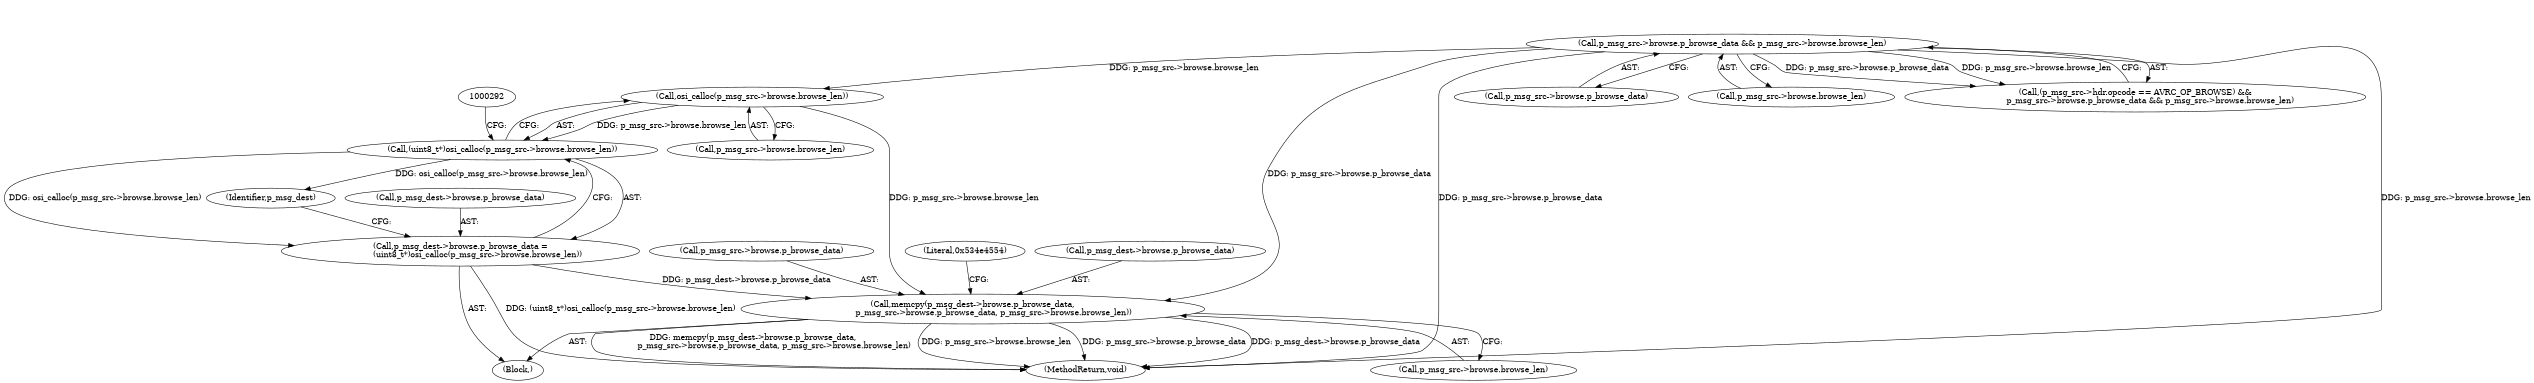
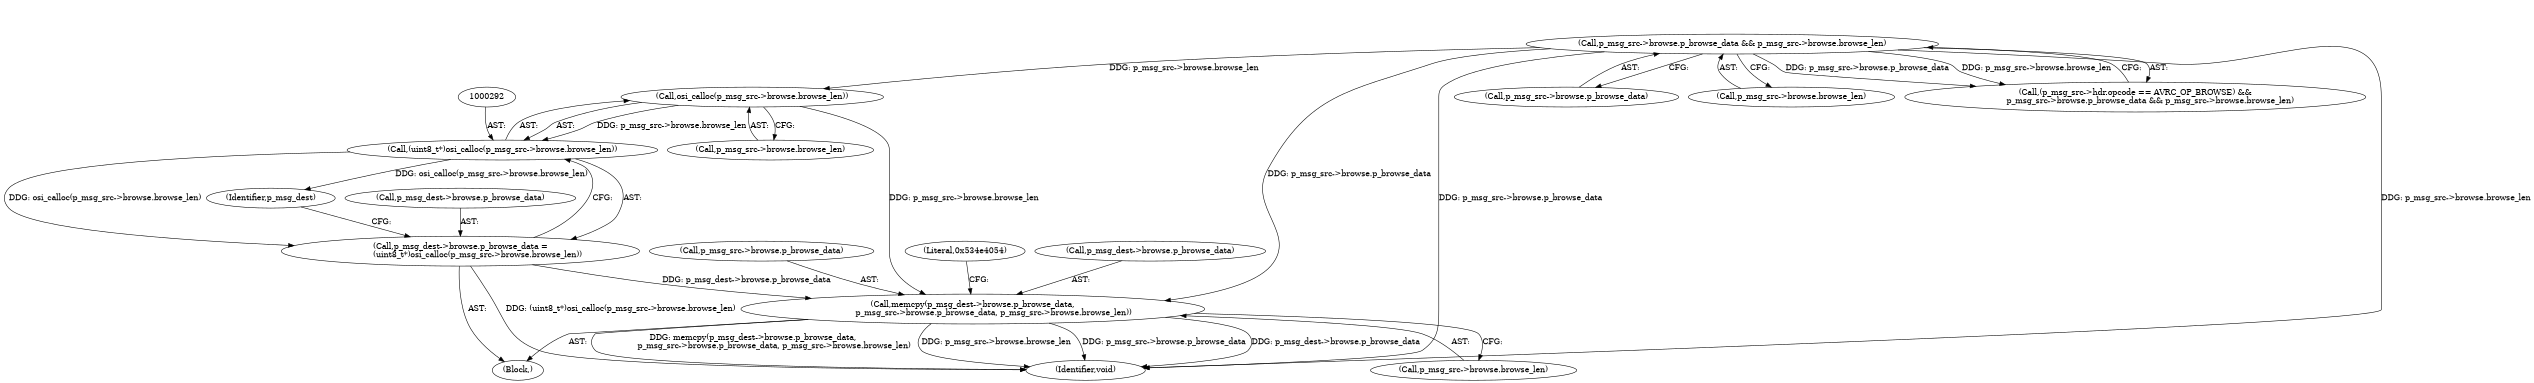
(498, 126) -> (498, 126)
(530, 126) -> (530, 126)
(965, 251) -> (965, 251)
(1086, 370) -> (1086, 370)
